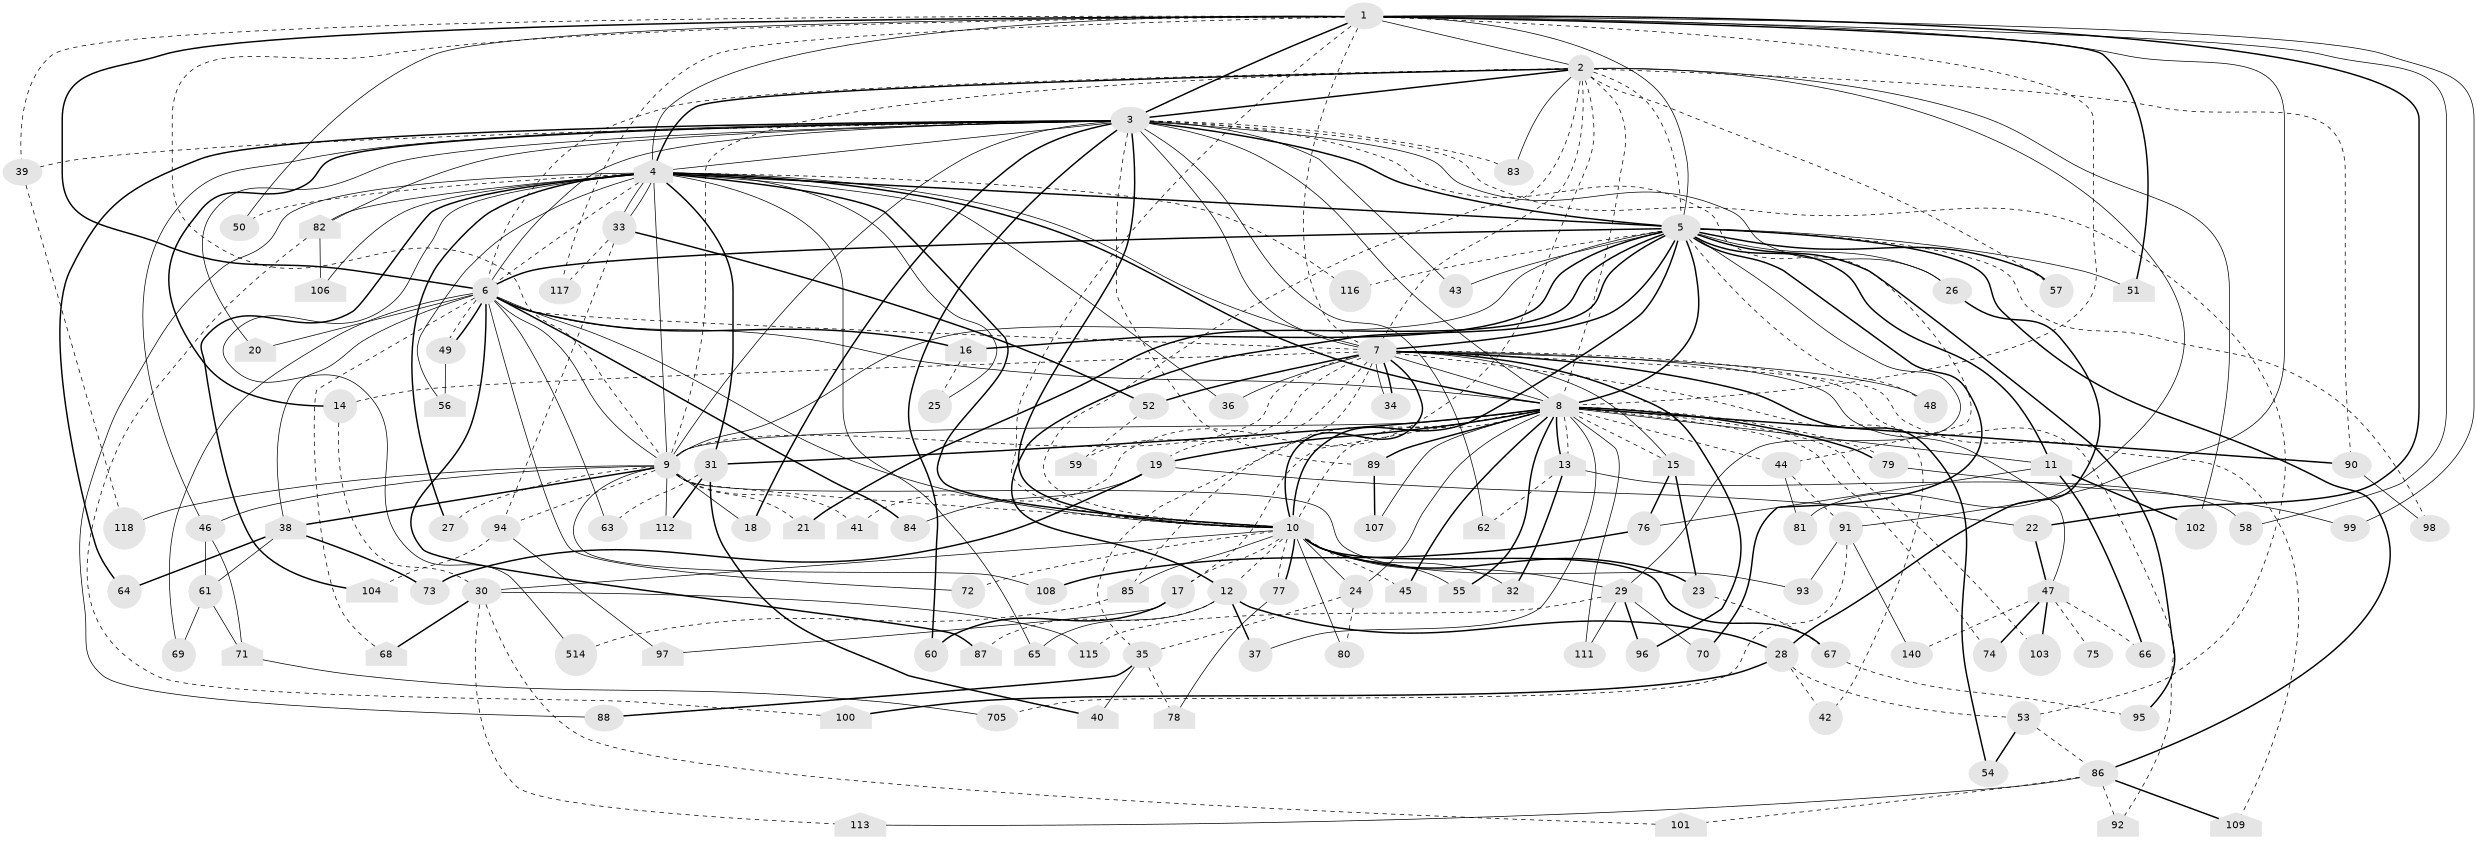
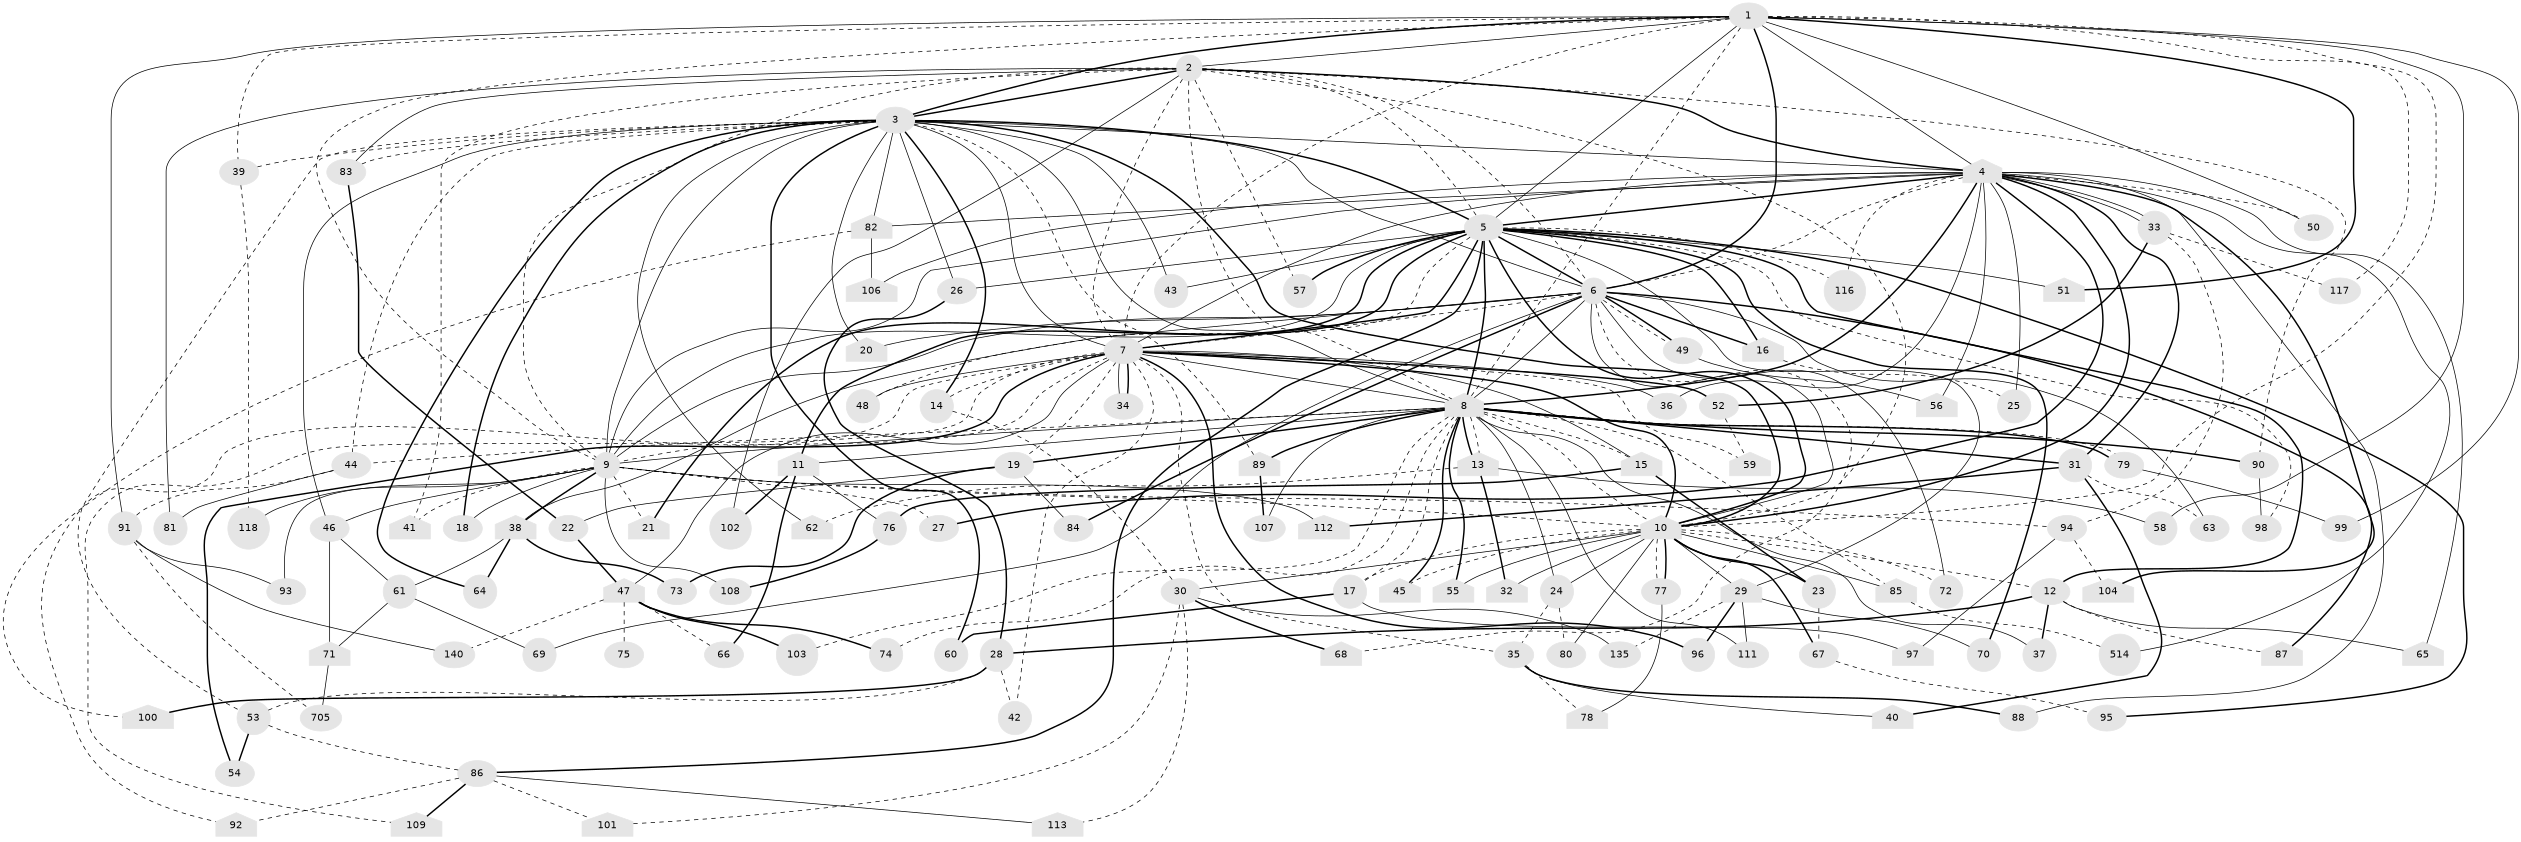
(2263, 56) -> (390, 384)
(1089, 655) -> (1620, 655)
